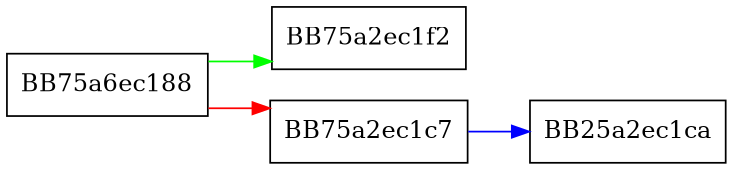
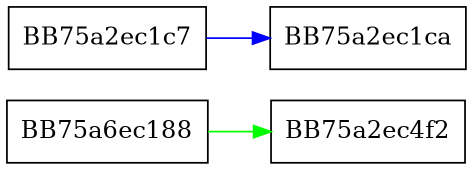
(369, 38) -> (368, 132)
(230, 108) -> none
(628, 132) -> (368, 38)
